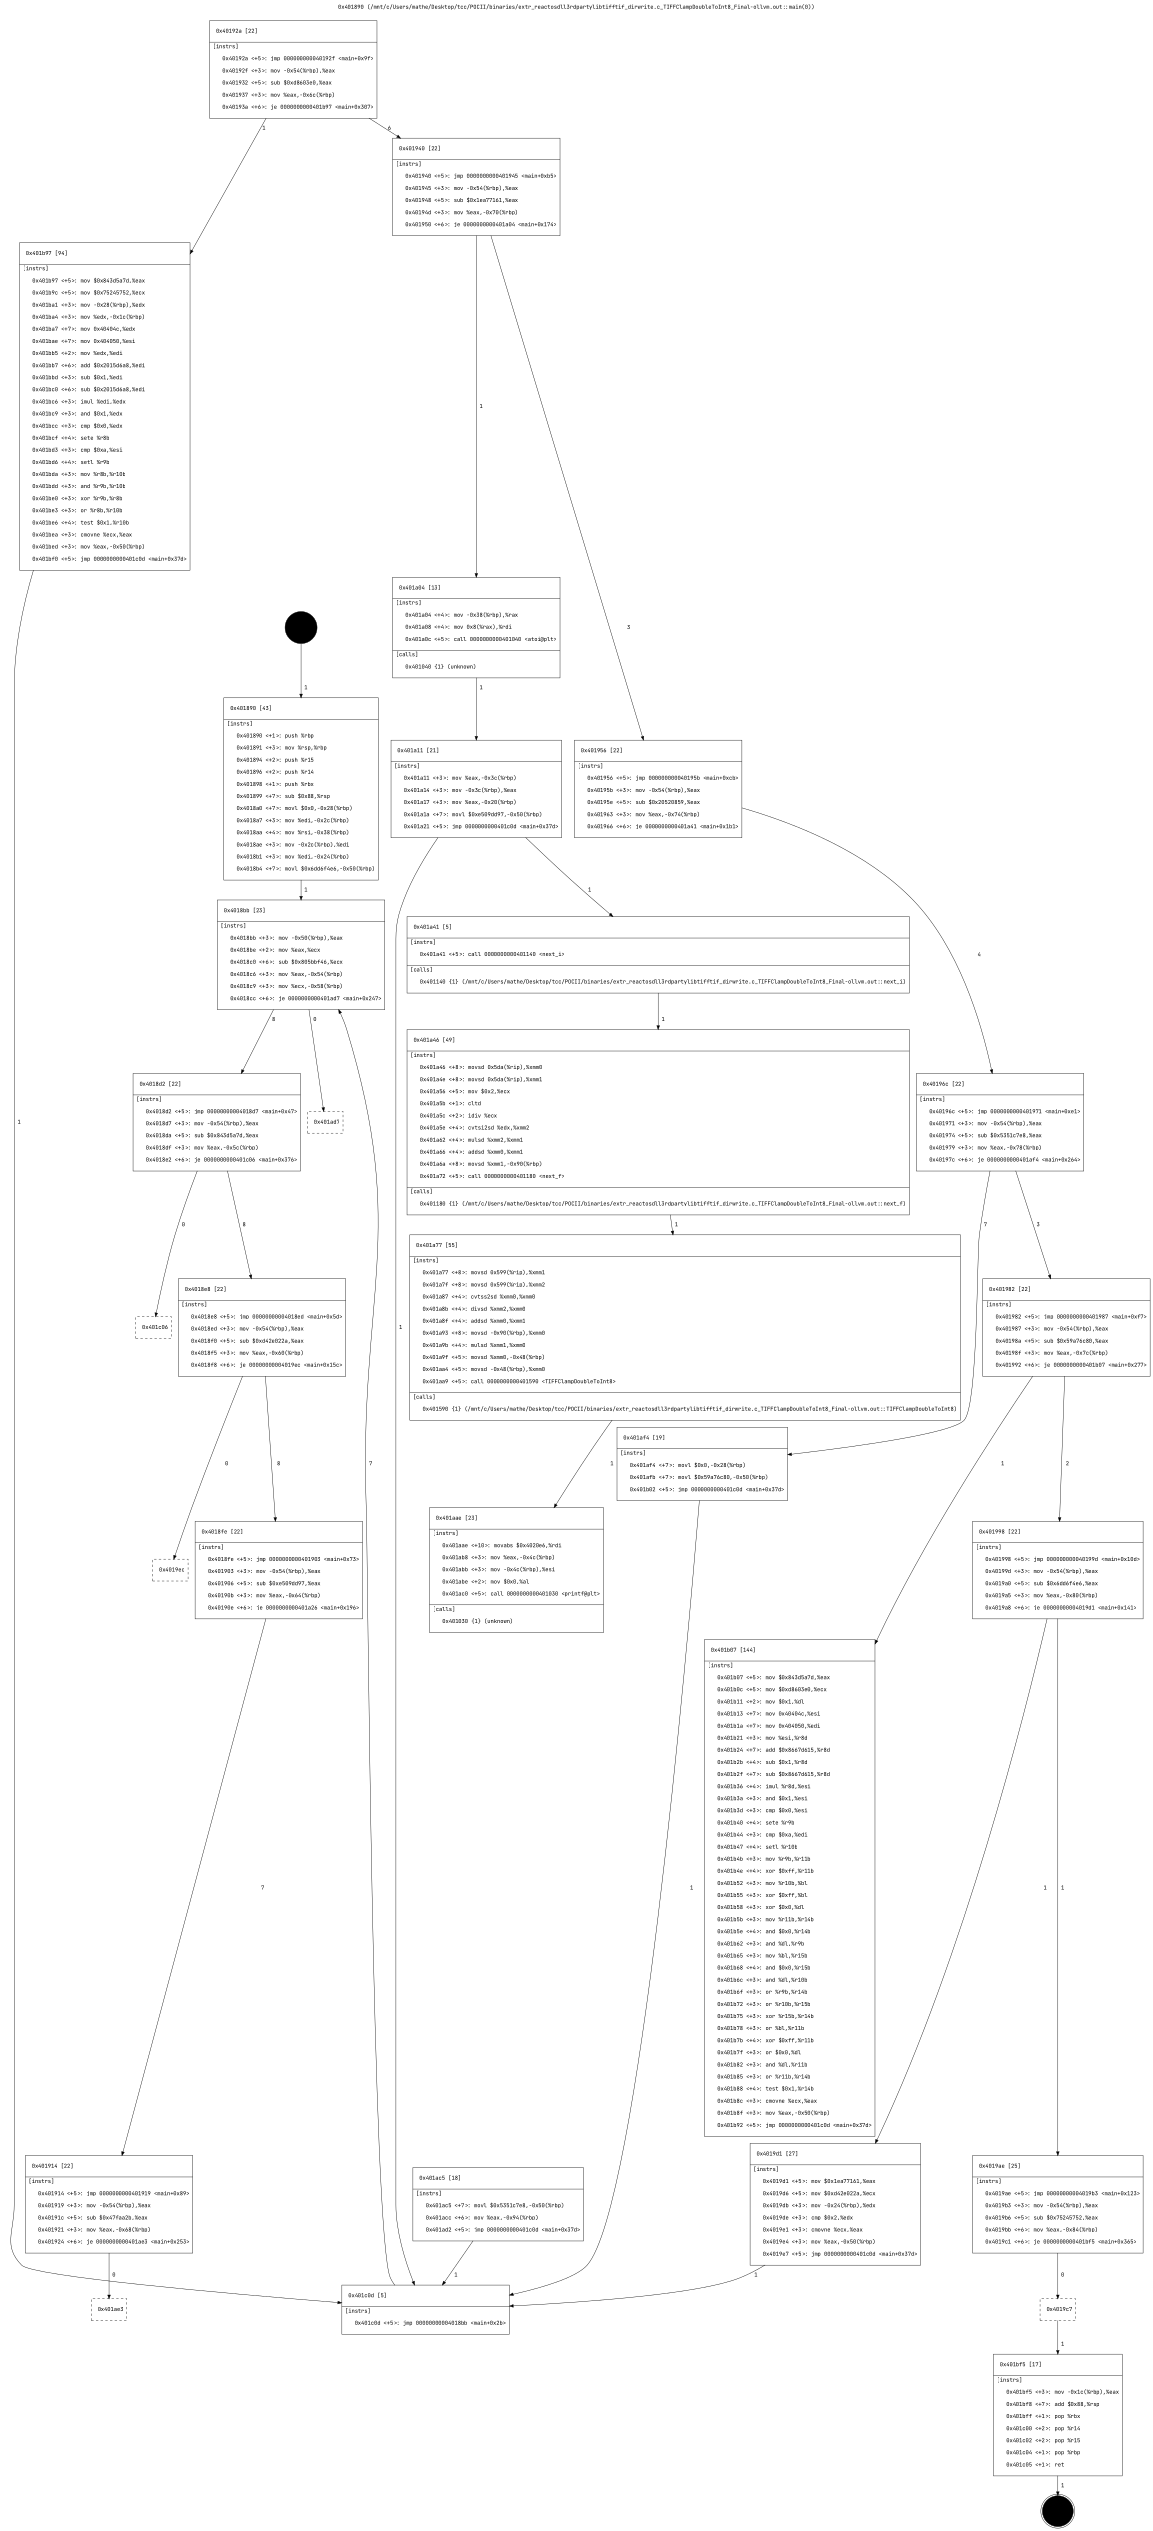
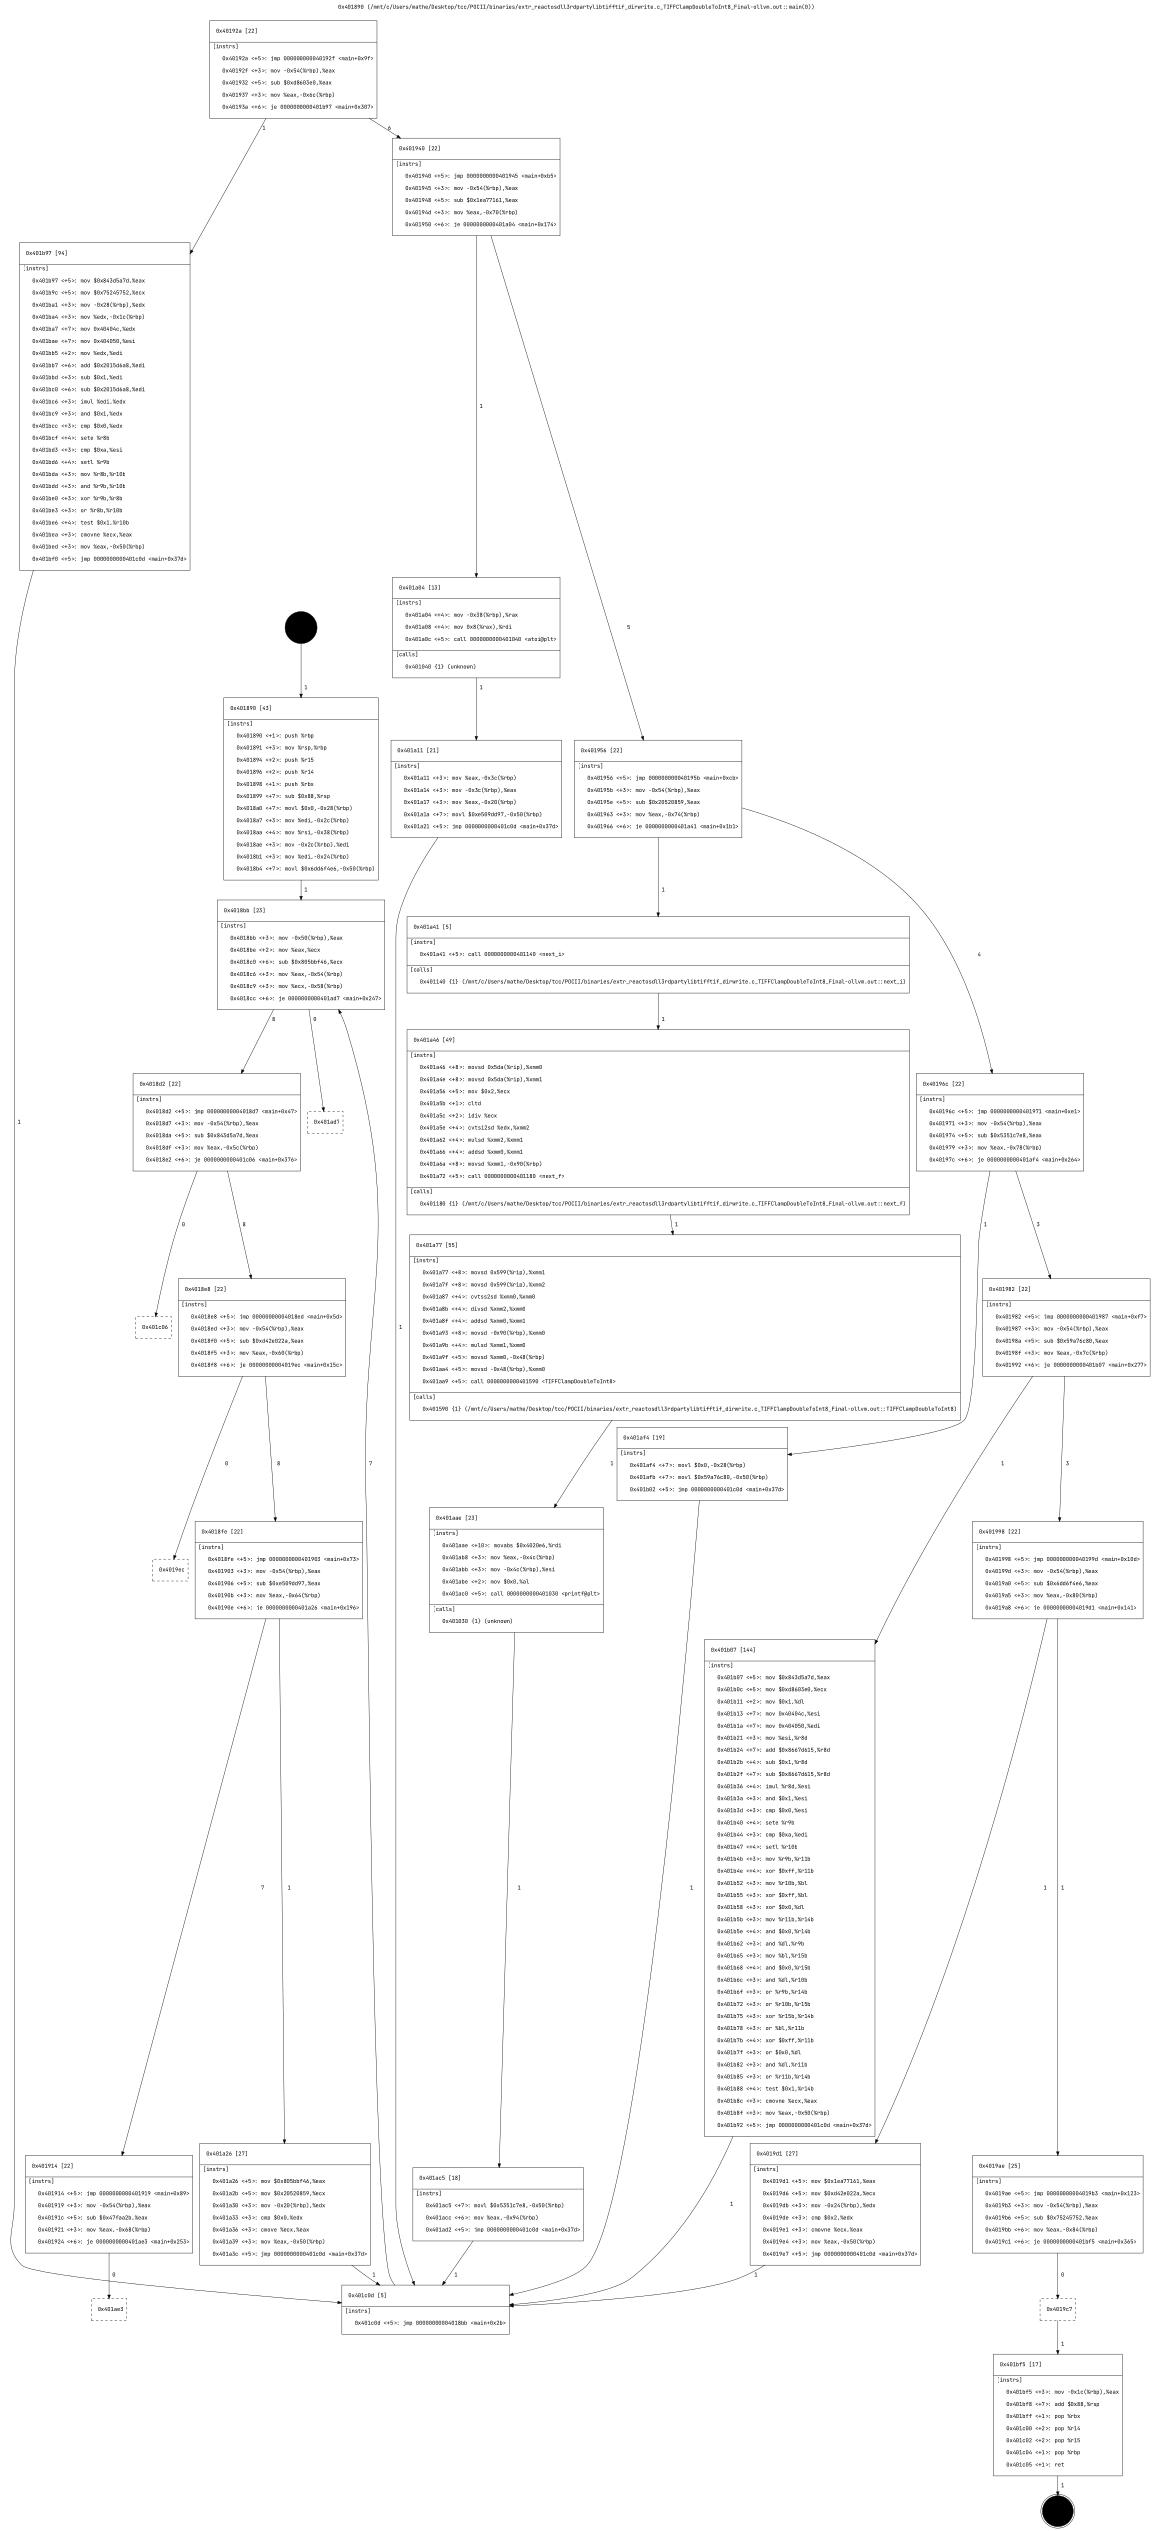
(627, 628) -> (627, 628)
(567, 877) -> (658, 875)
(984, 1225) -> (984, 1225)
(1066, 1464) -> (1066, 1464)
none -> (507, 1898)
none -> (285, 2204)
none -> (652, 2260)
